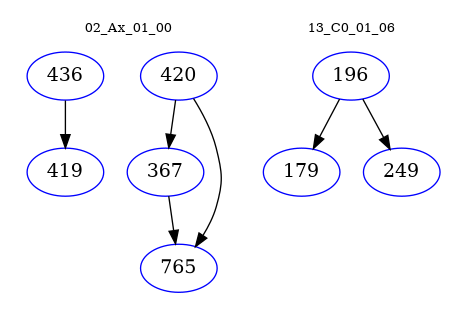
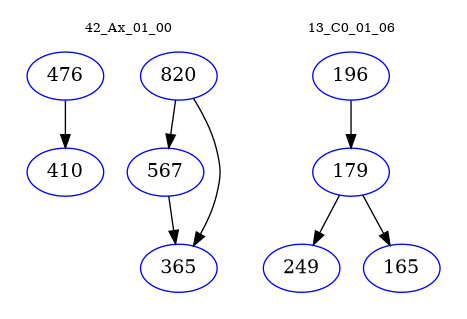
(129, 29) -> (129, 29)
(65, 76) -> (65, 76)
(179, 76) -> (179, 76)
(373, 118) -> (330, 214)
(65, 172) -> (65, 172)
(166, 172) -> (166, 172)
(179, 268) -> (179, 268)
none -> (402, 268)
